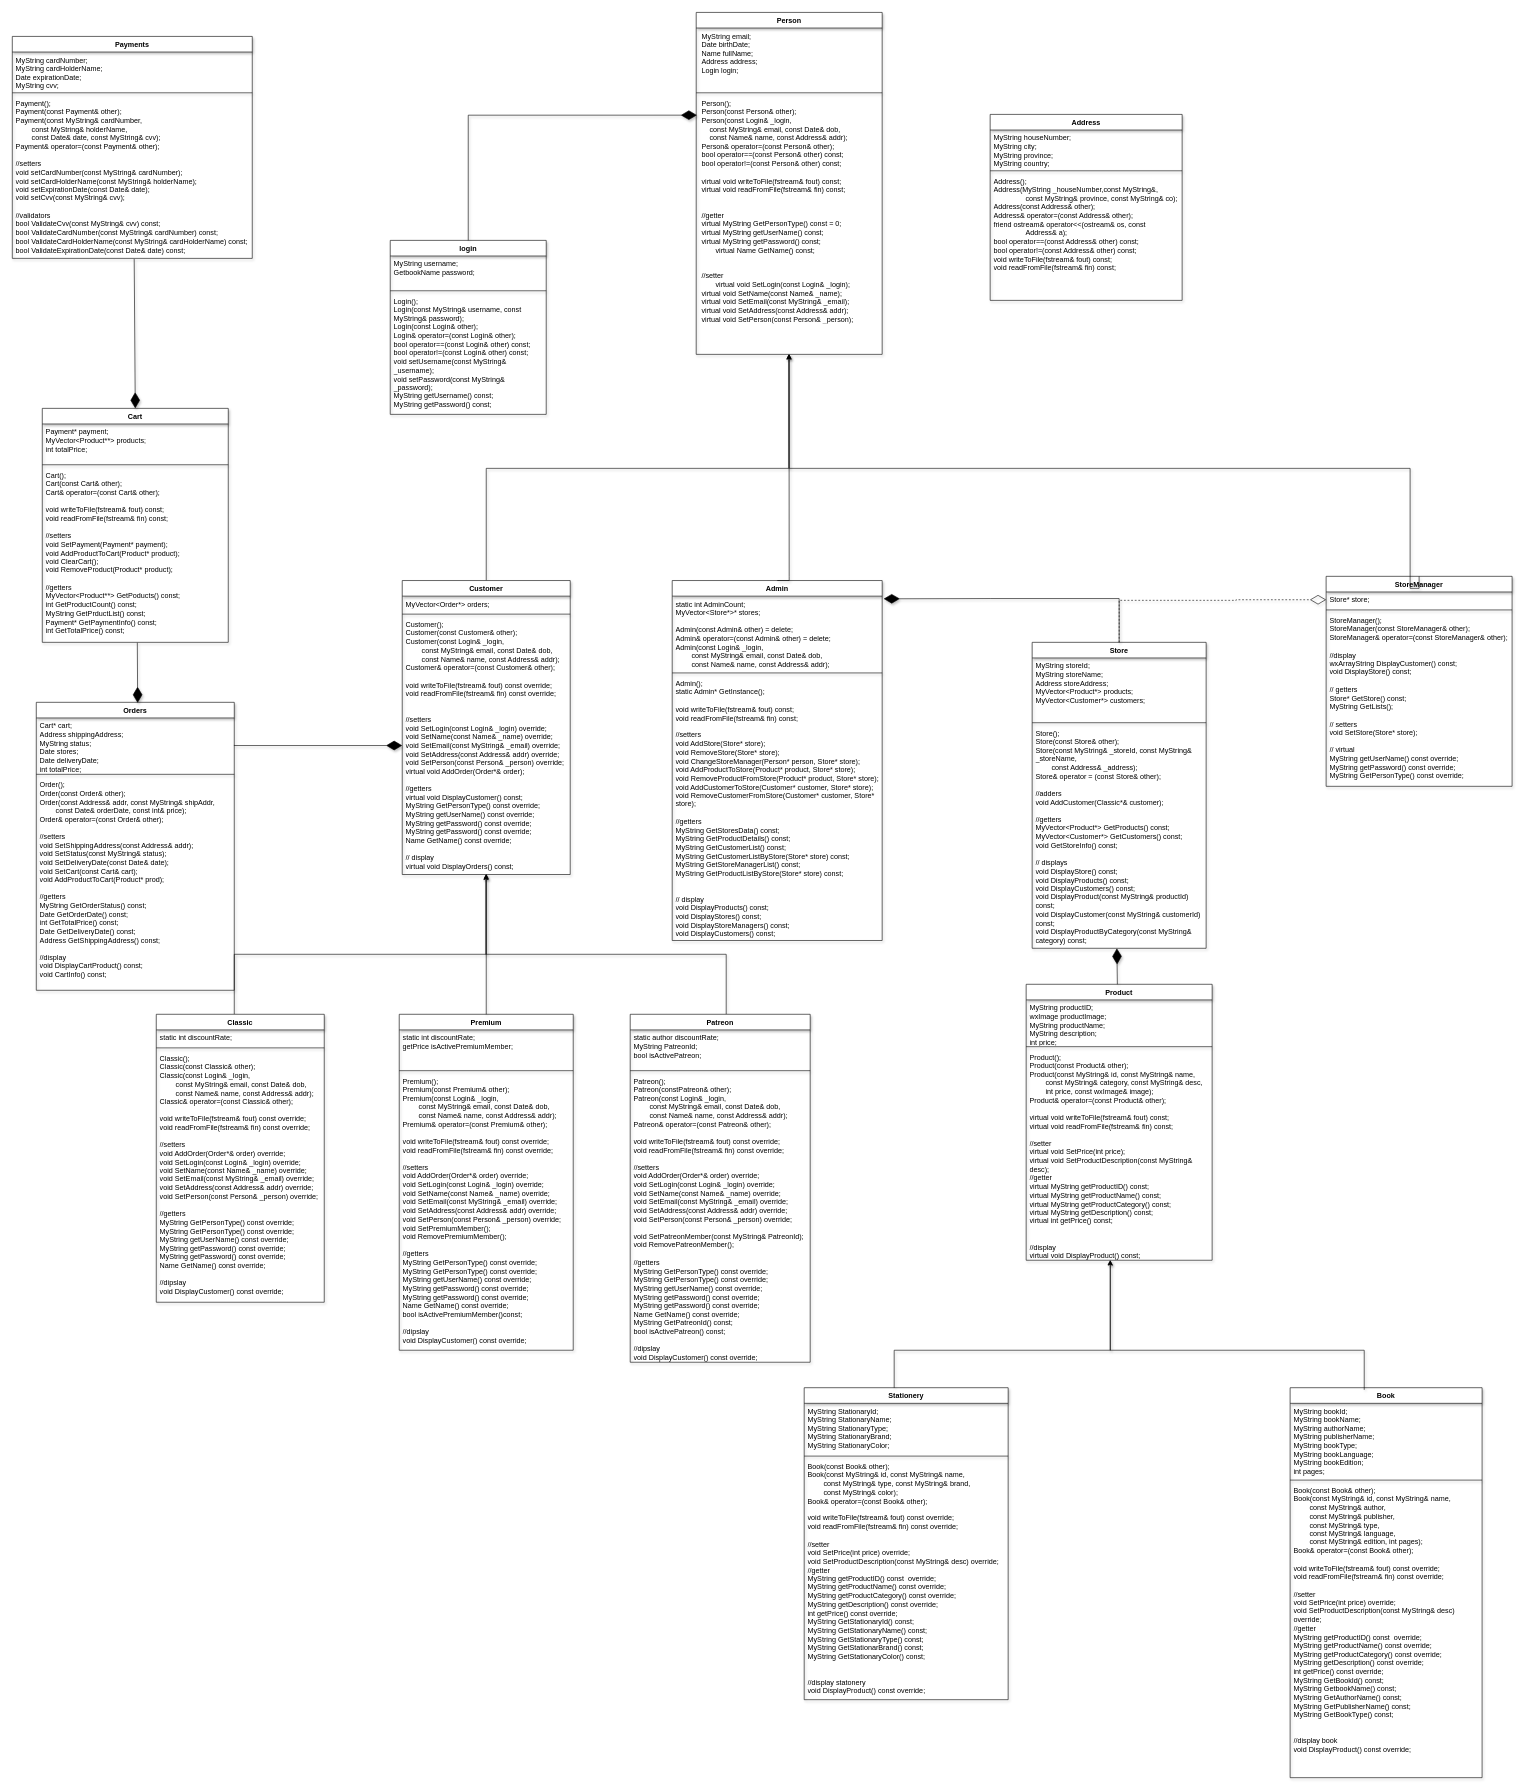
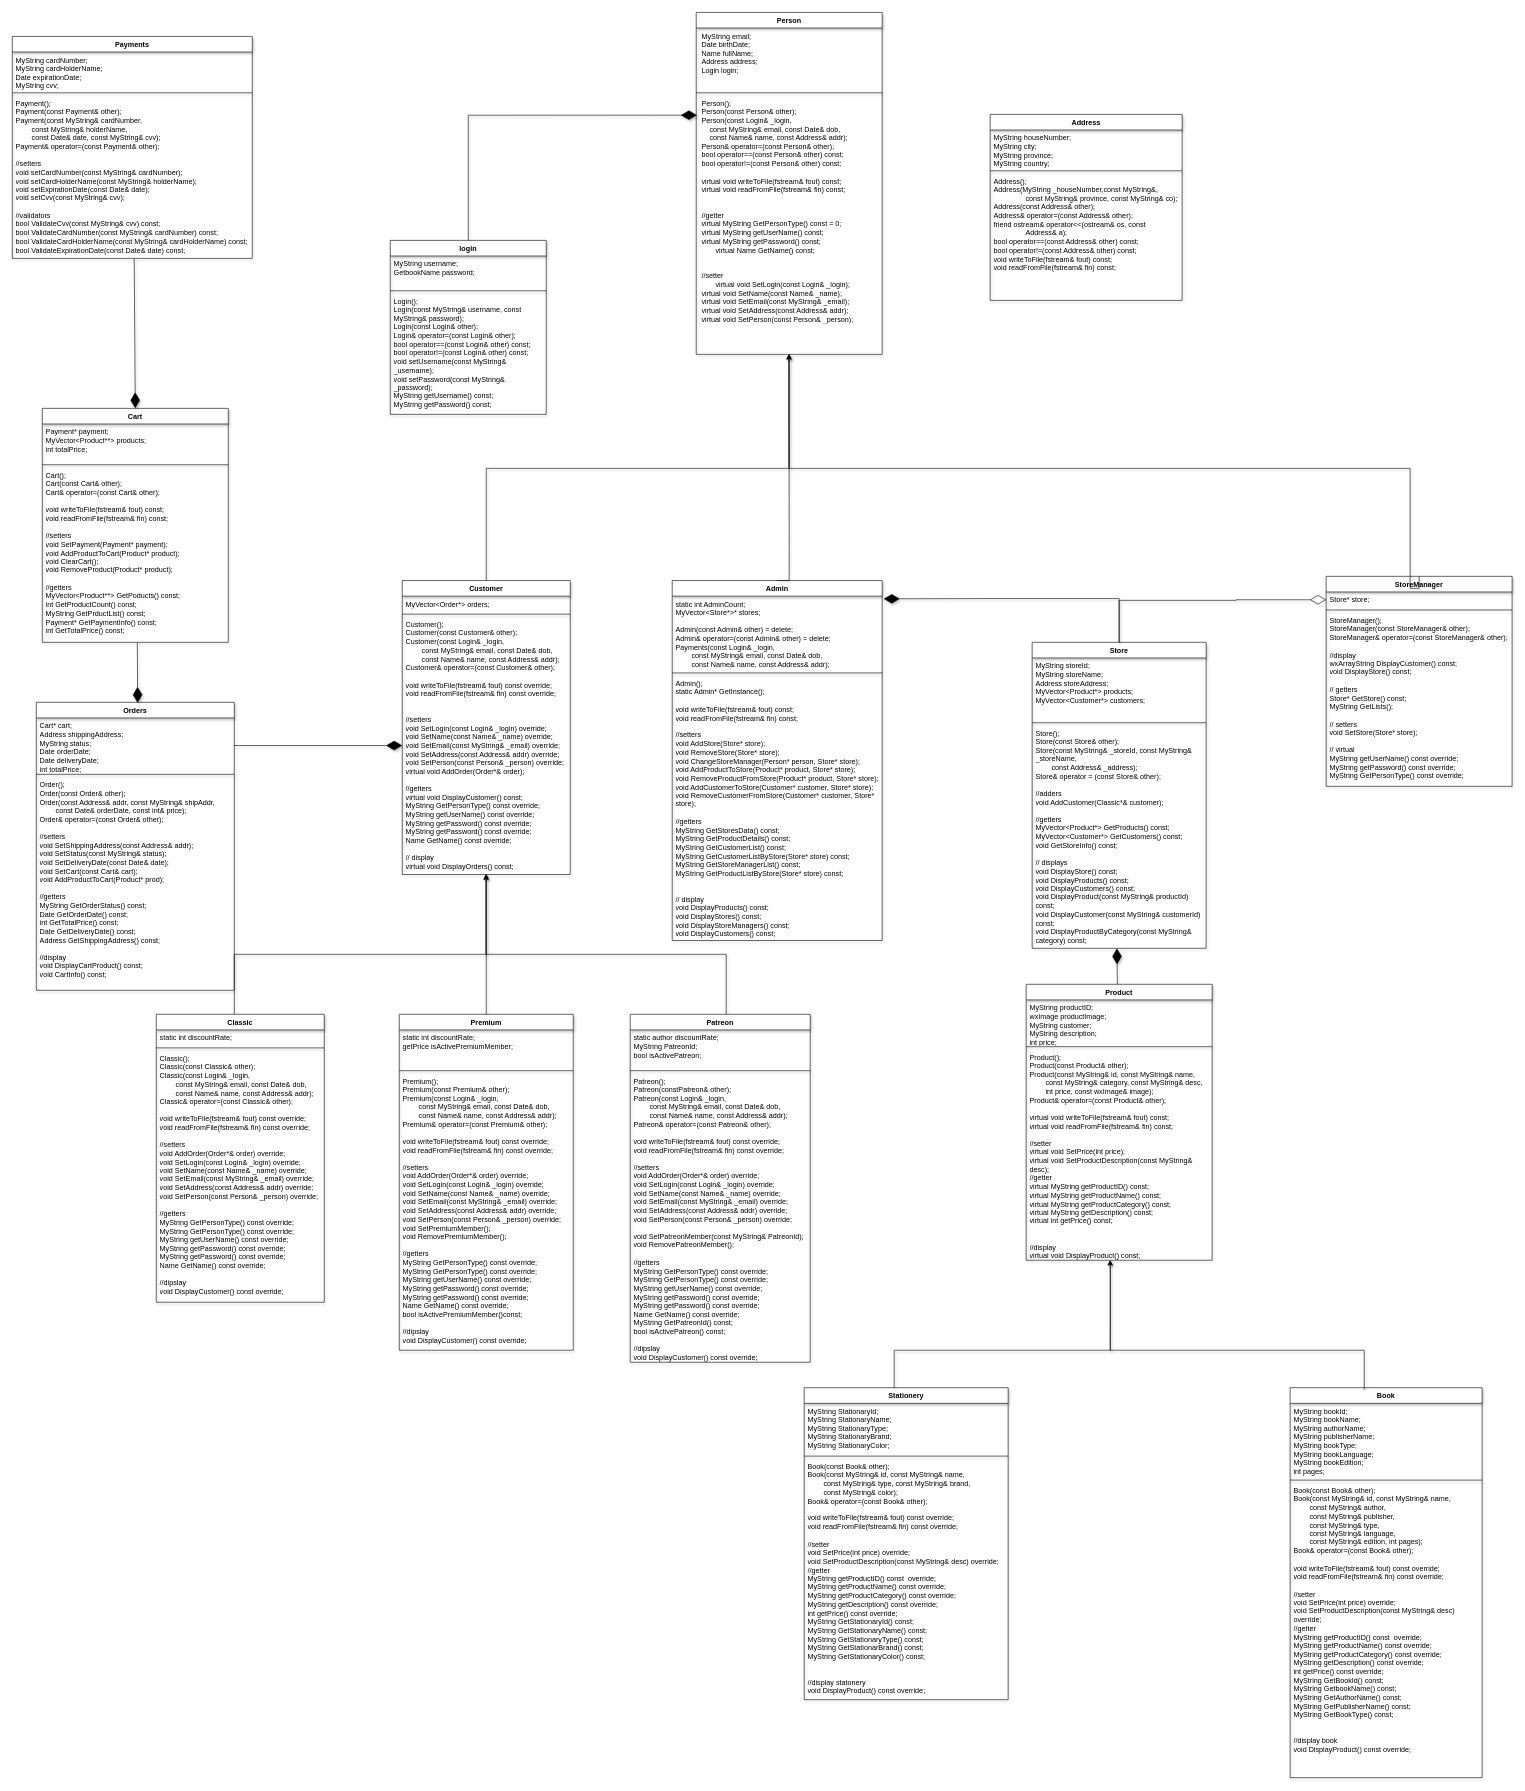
(1216, 600) -> (1216, 600)
(760, 631) -> (760, 631)
(85, 748) -> (85, 748)
(1070, 1026) -> (1070, 1026)
